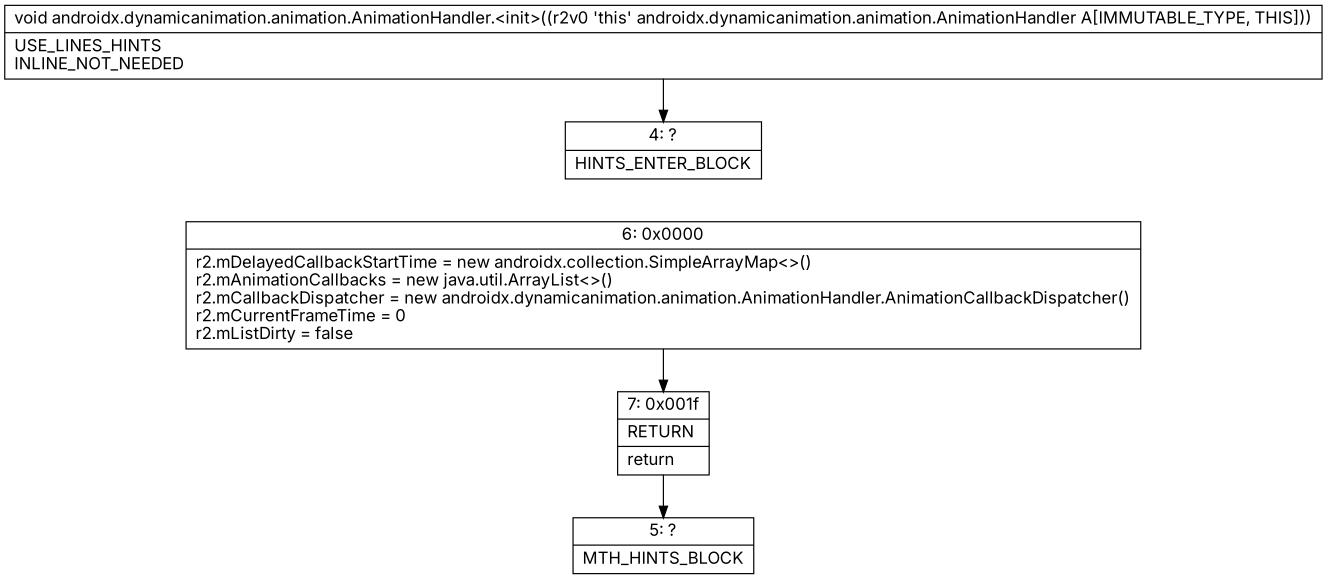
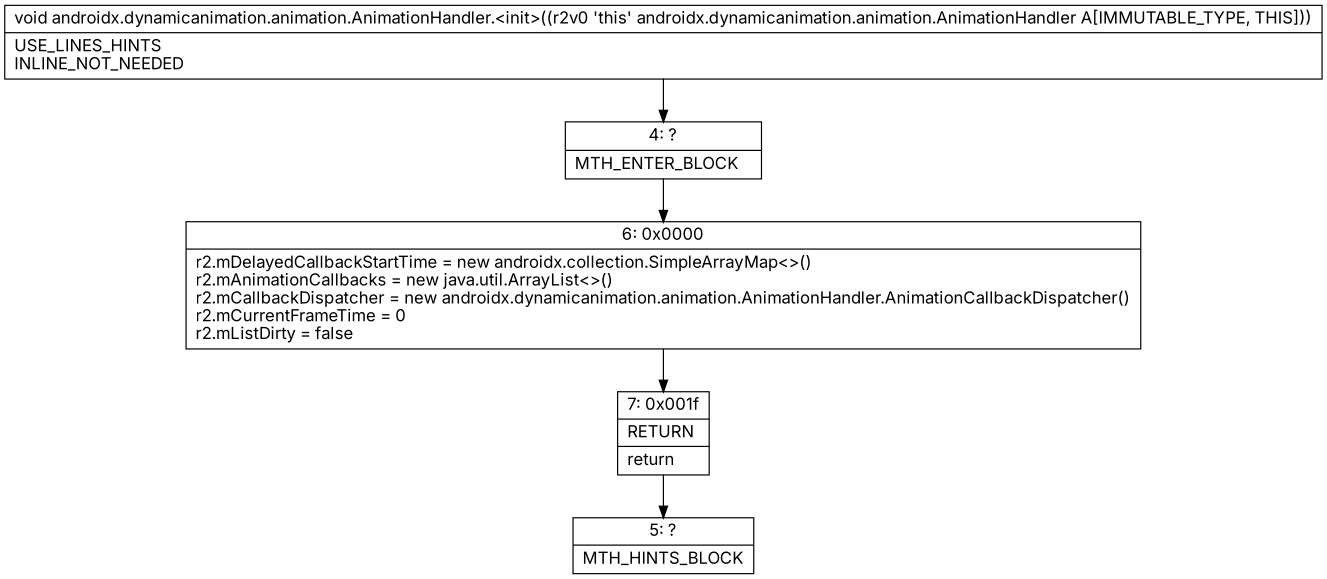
(663, 164) -> (657, 164)
none -> (663, 194)
